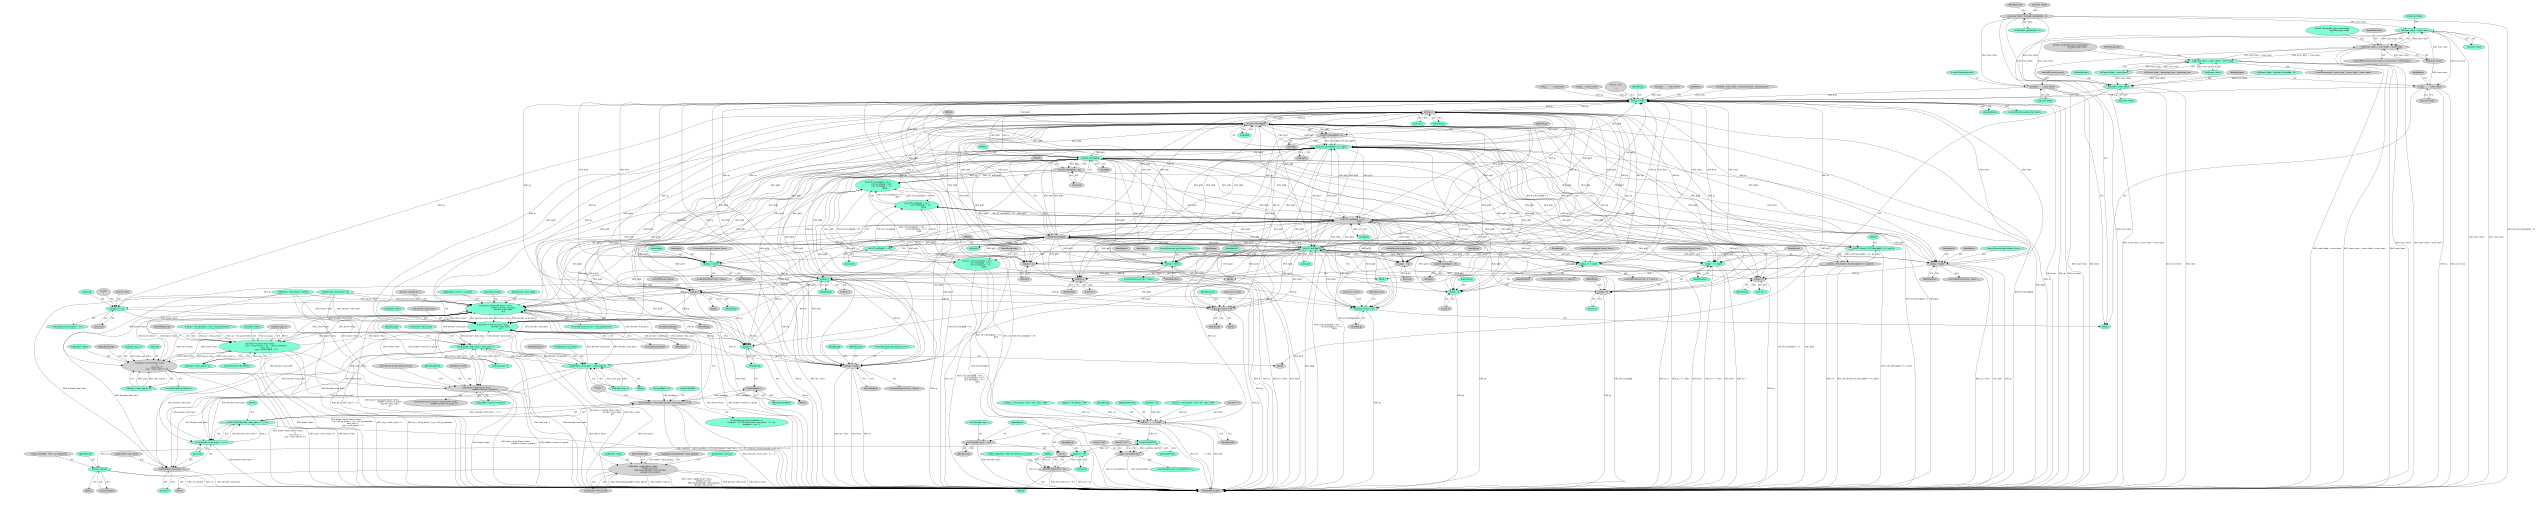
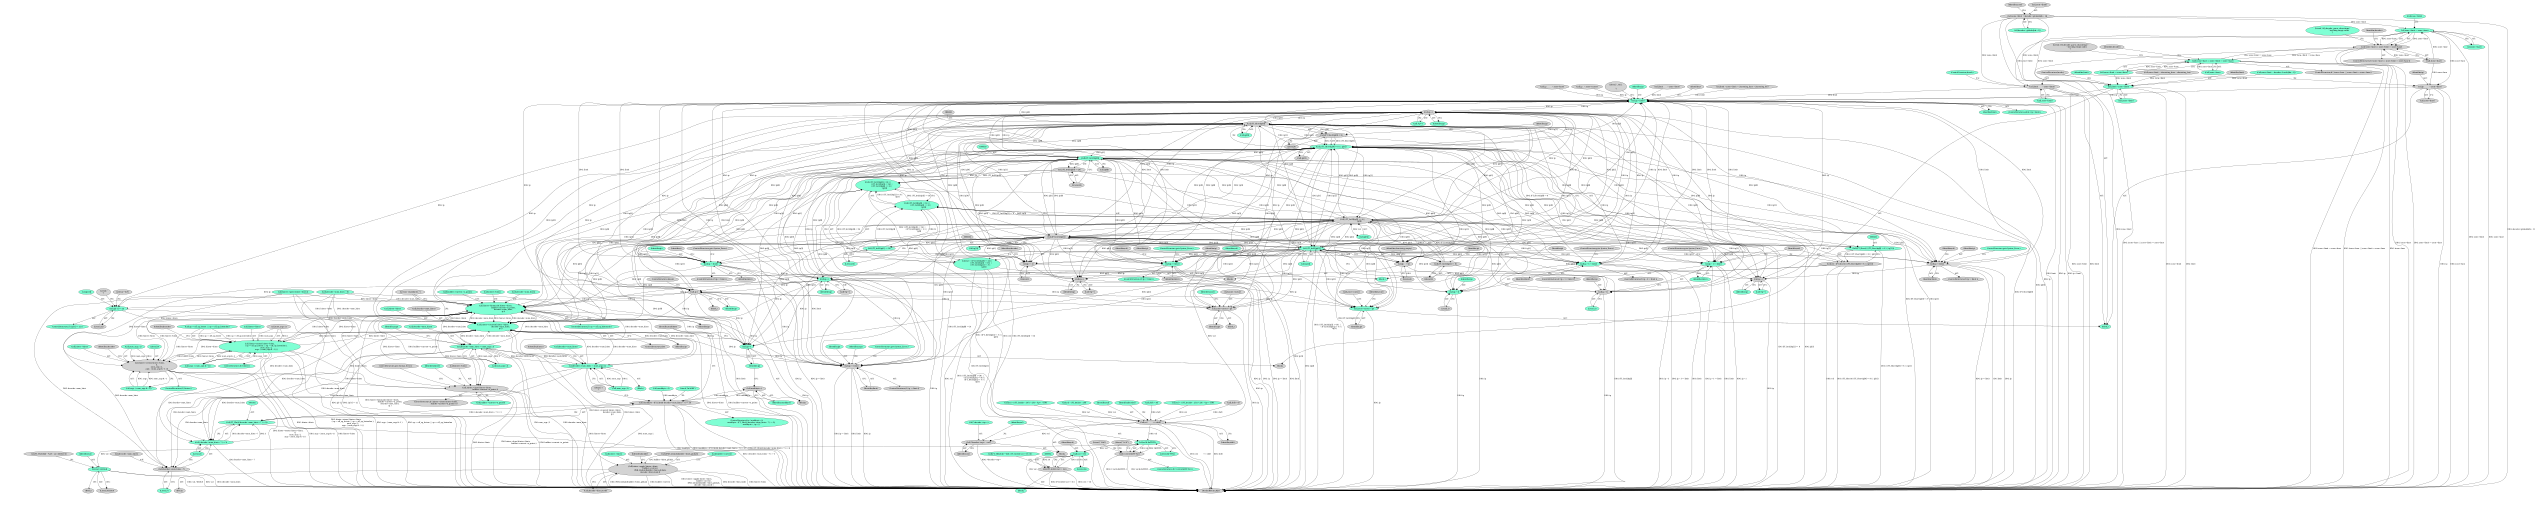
(1037, 158) -> none
(911, 242) -> none
